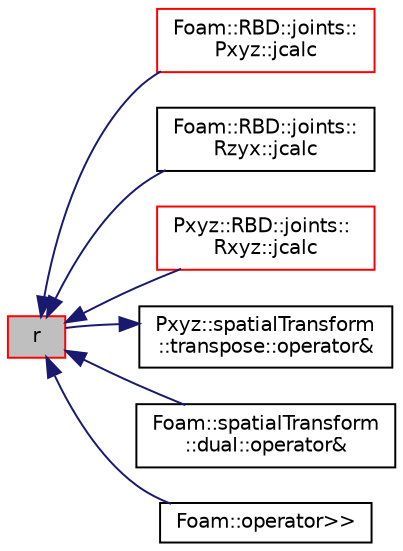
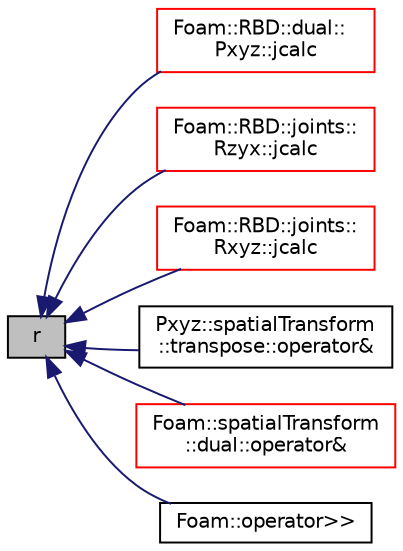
(266, 41) -> (266, 41)
(266, 139) -> (266, 139)
(266, 238) -> (266, 238)
(92, 325) -> (112, 350)
(37, 337) -> (37, 337)
(266, 436) -> (266, 436)
